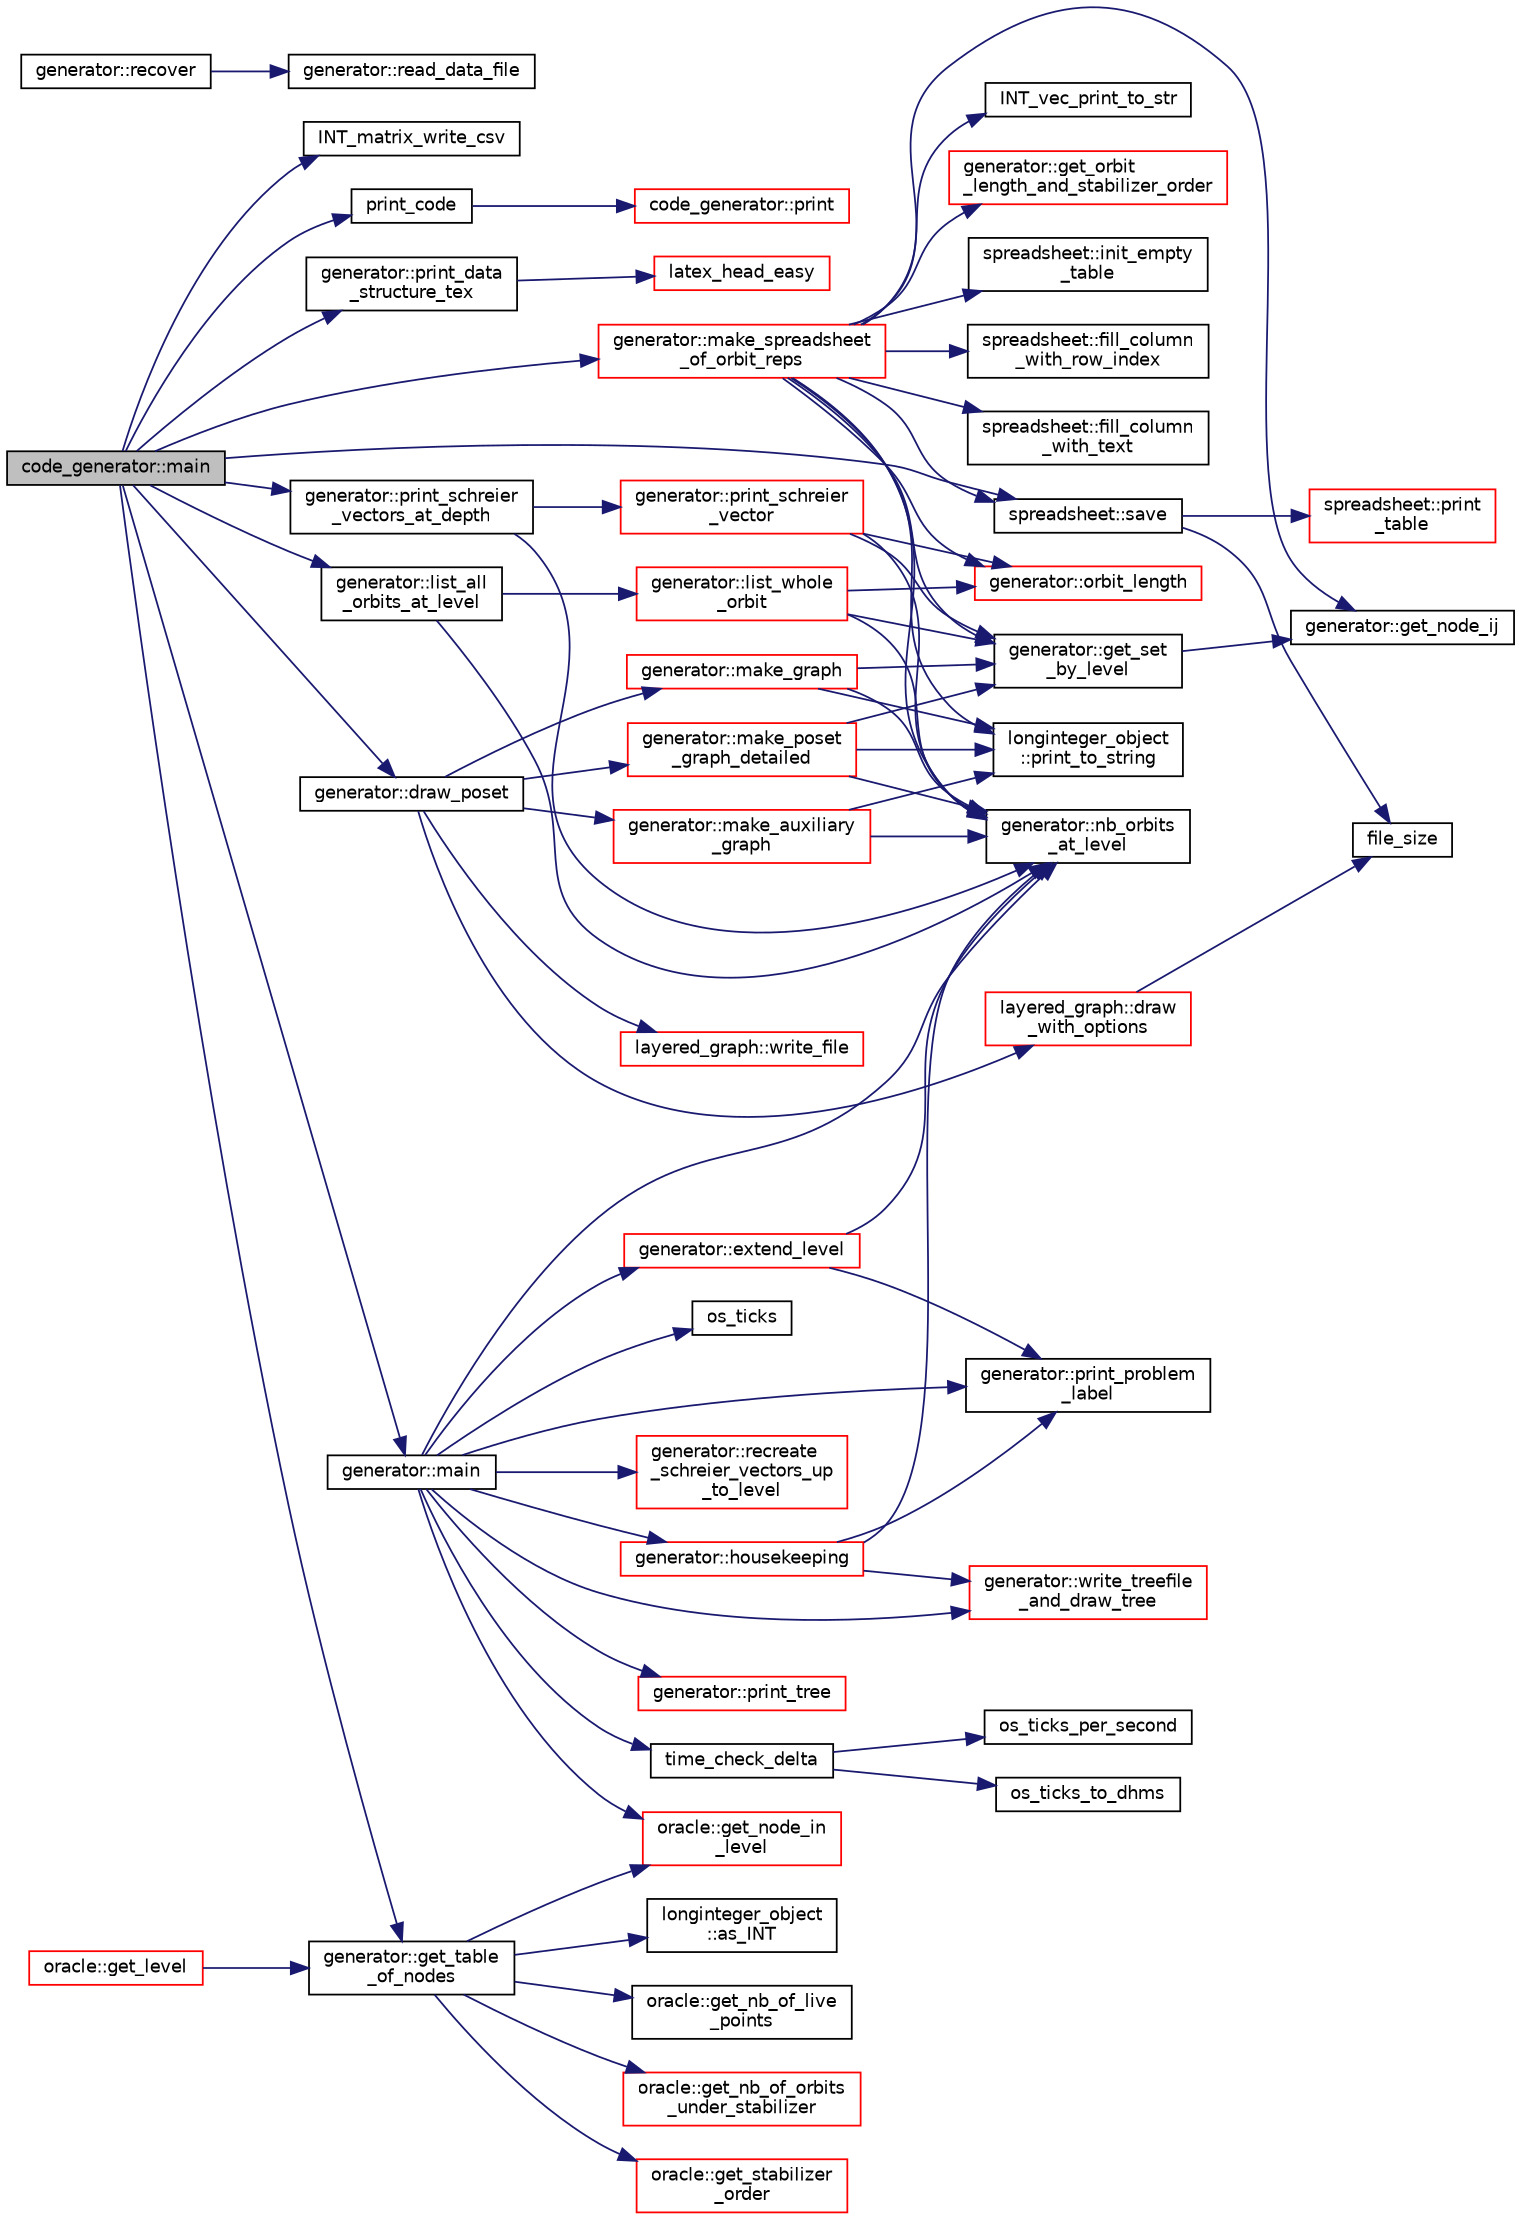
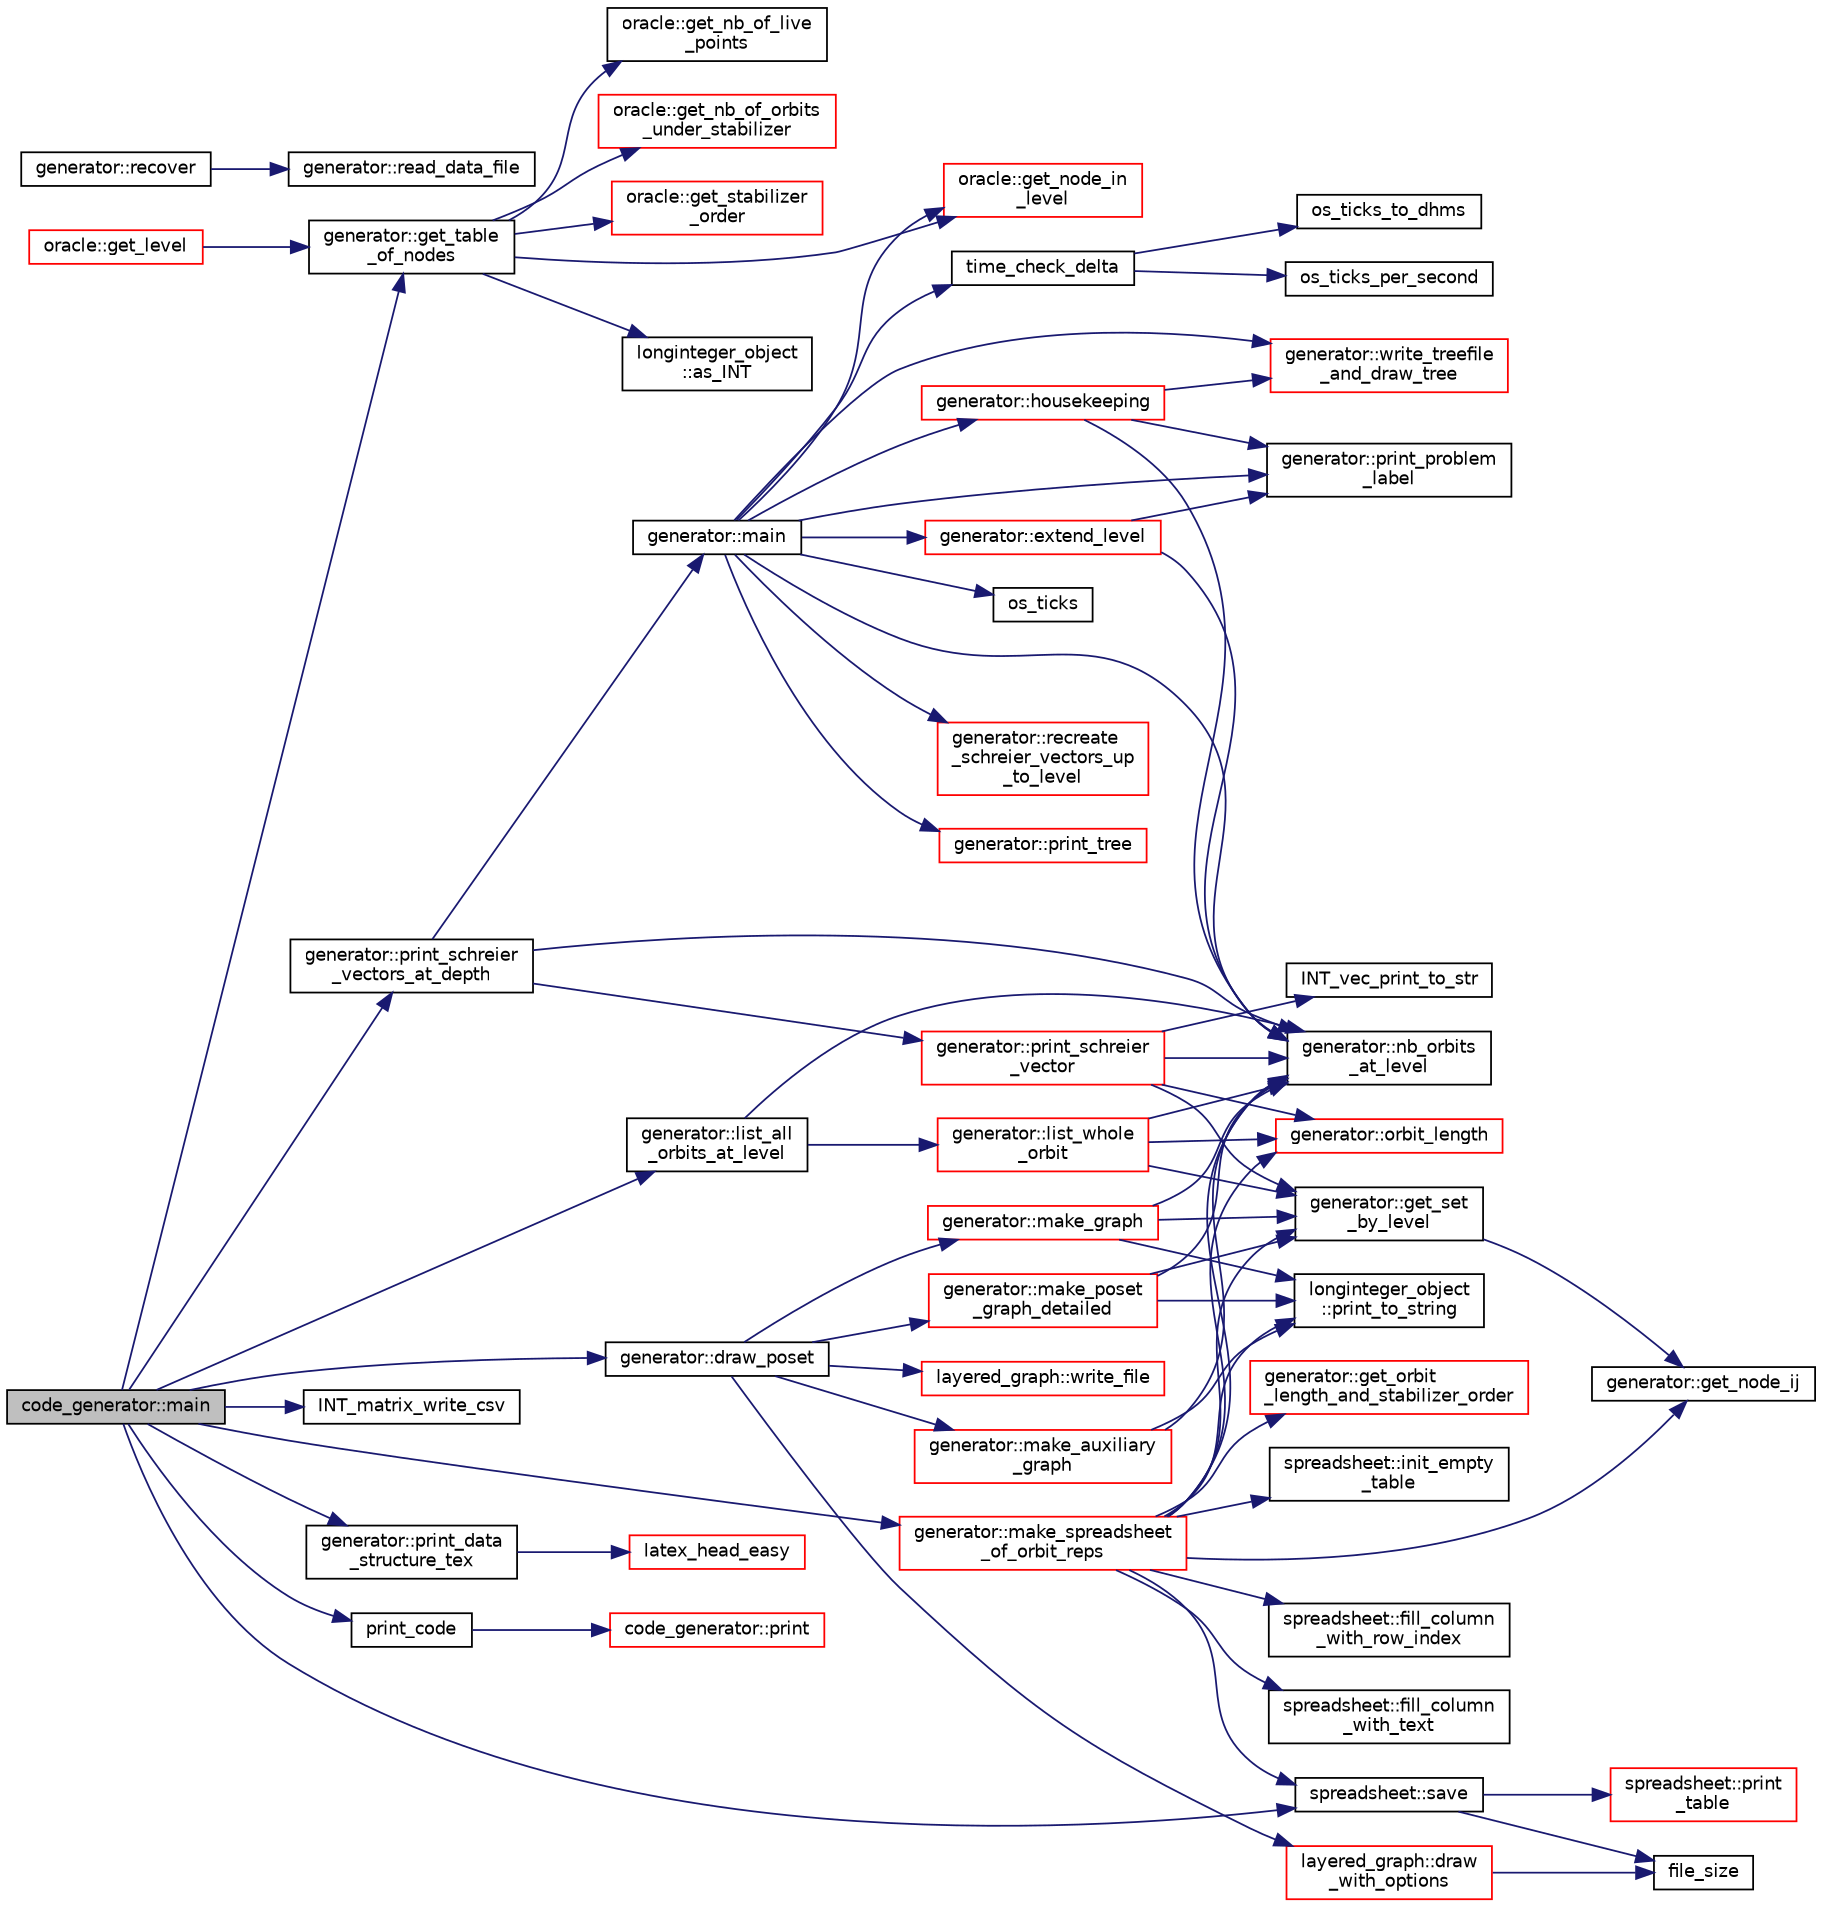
(925, 170) -> (1209, 1021)
(261, 962) -> (563, 754)
